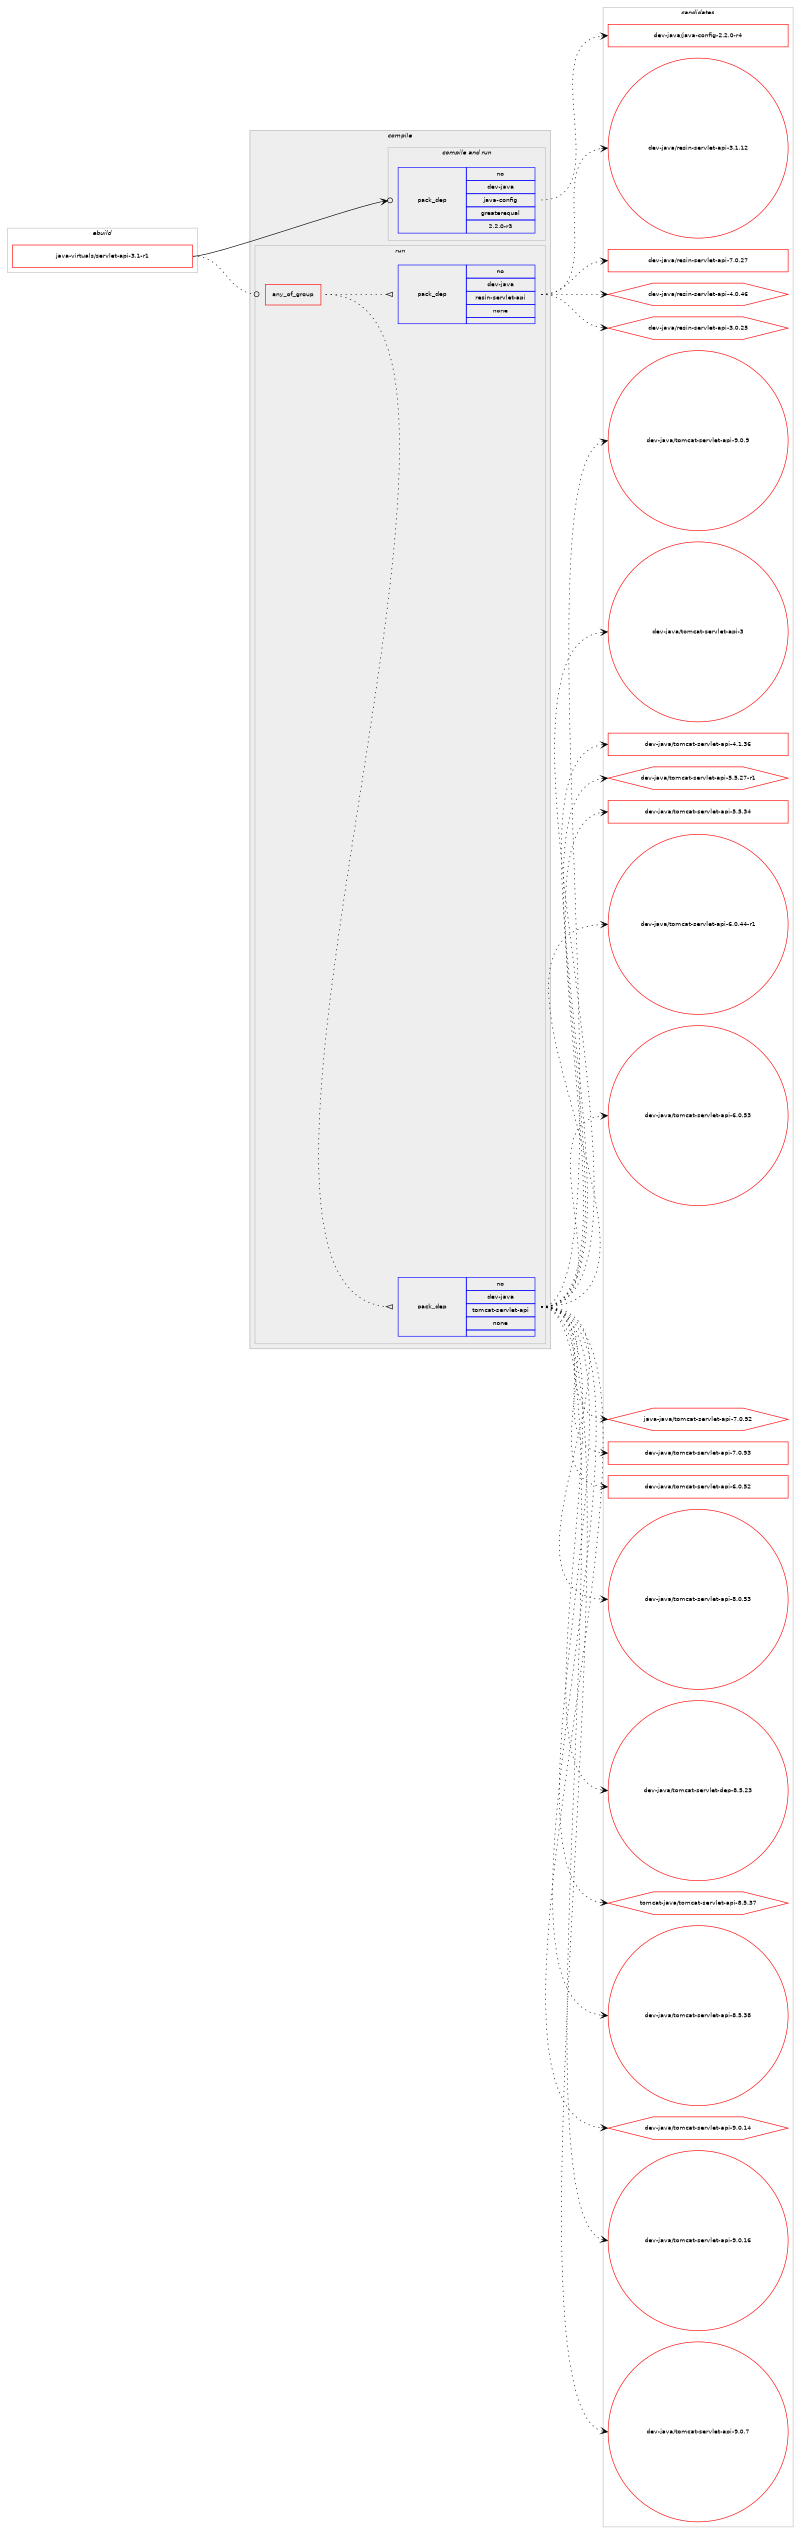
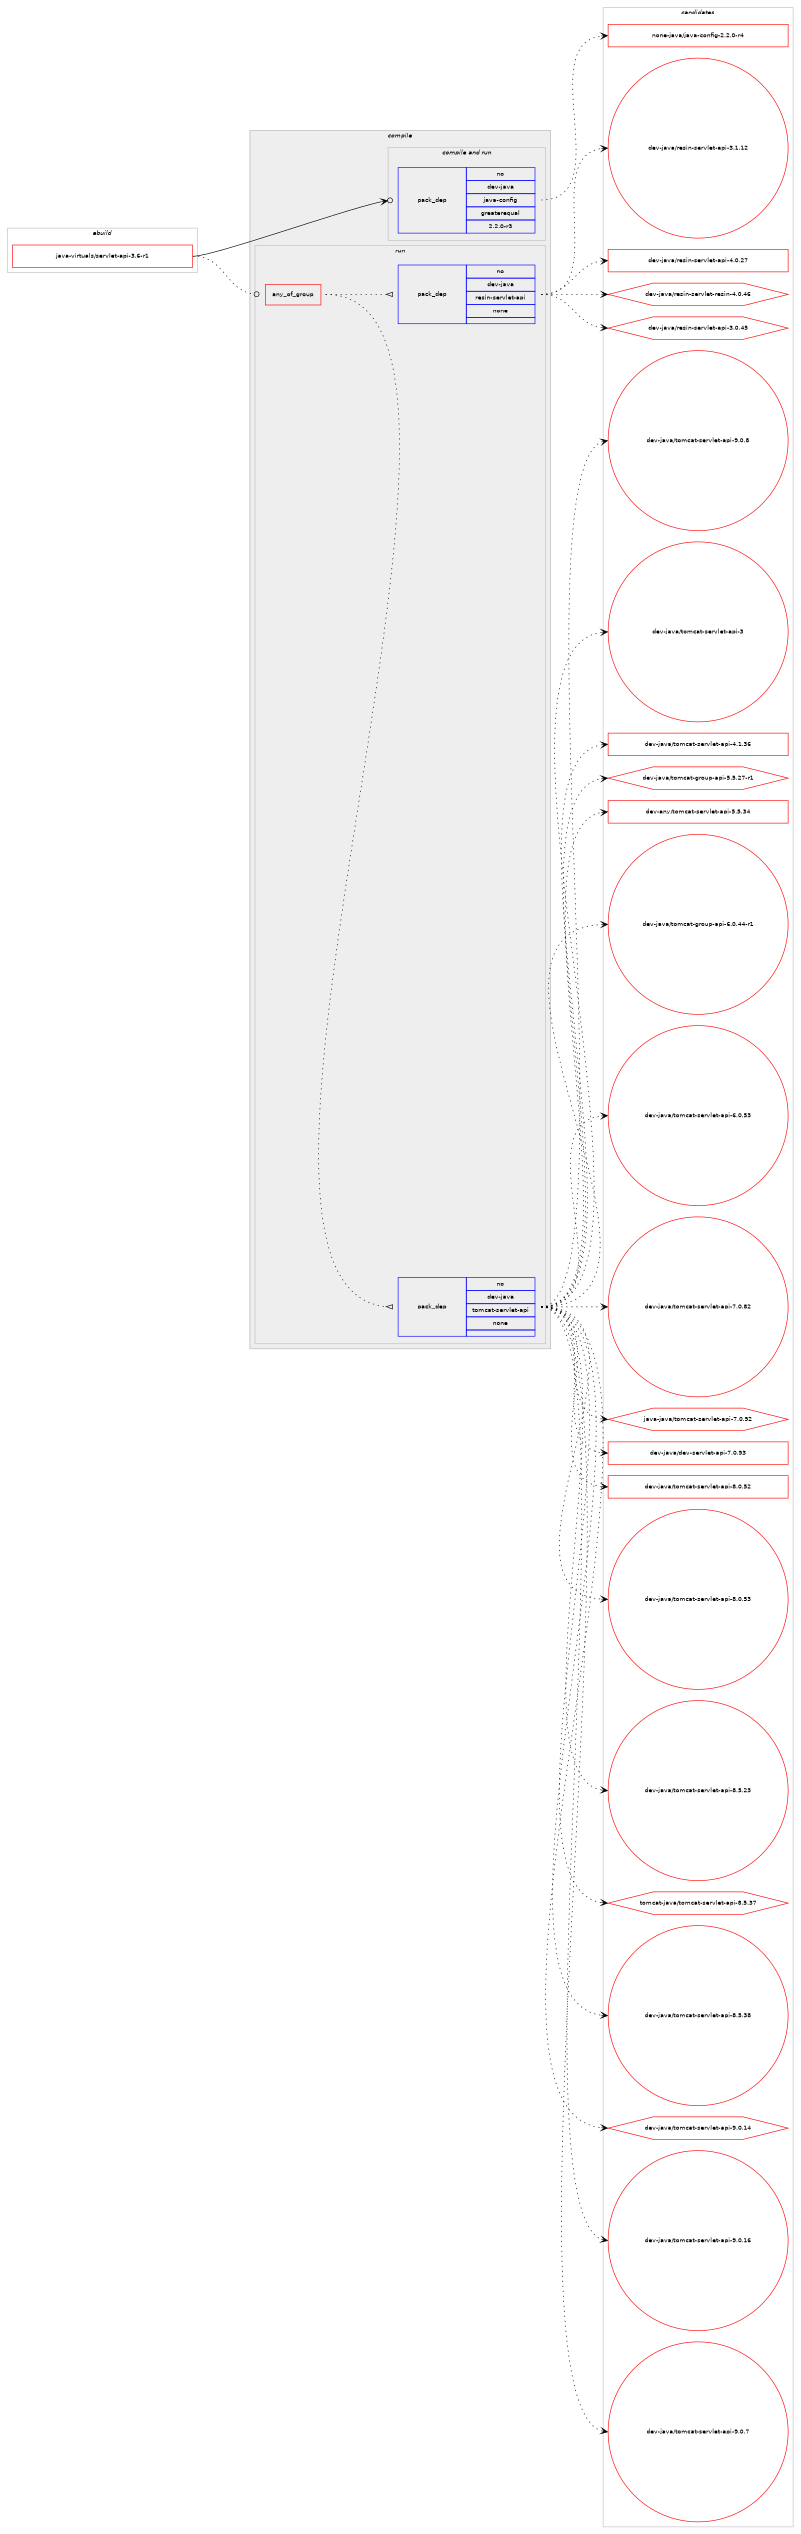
(698, 36) -> (698, 36)
(102, 256) -> (102, 256)
(698, 261) -> (698, 261)
(698, 294) -> (698, 294)
(698, 328) -> (698, 328)
(698, 441) -> (698, 441)
(698, 778) -> (698, 778)
(698, 812) -> (698, 812)
(698, 924) -> (698, 924)
none -> (698, 1307)
(698, 1453) -> (698, 1453)
(698, 1487) -> (698, 1487)
(698, 1791) -> (698, 1791)
